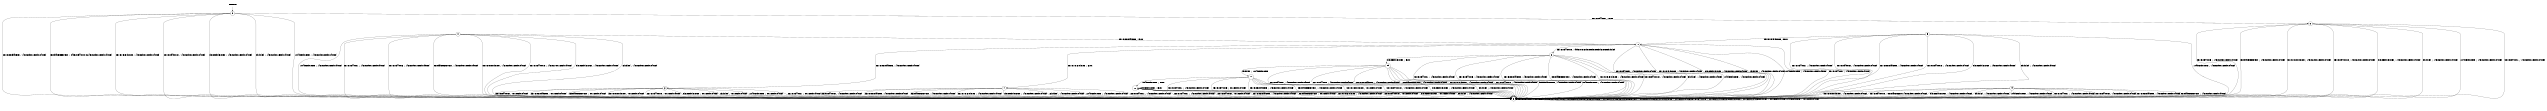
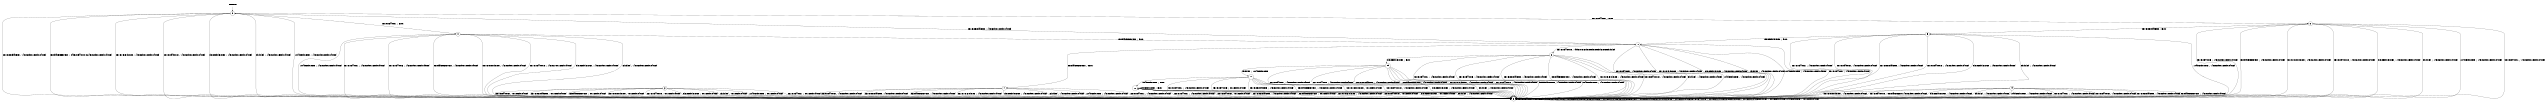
none -> (345, 22)
none -> (2120, 29)
(1131, 39) -> (1131, 39)
(1776, 39) -> (1776, 39)
(1140, 47) -> (936, 29)
(1080, 66) -> (1080, 66)
